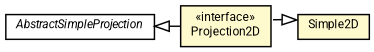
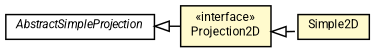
(277, 20) -> (291, 32)
